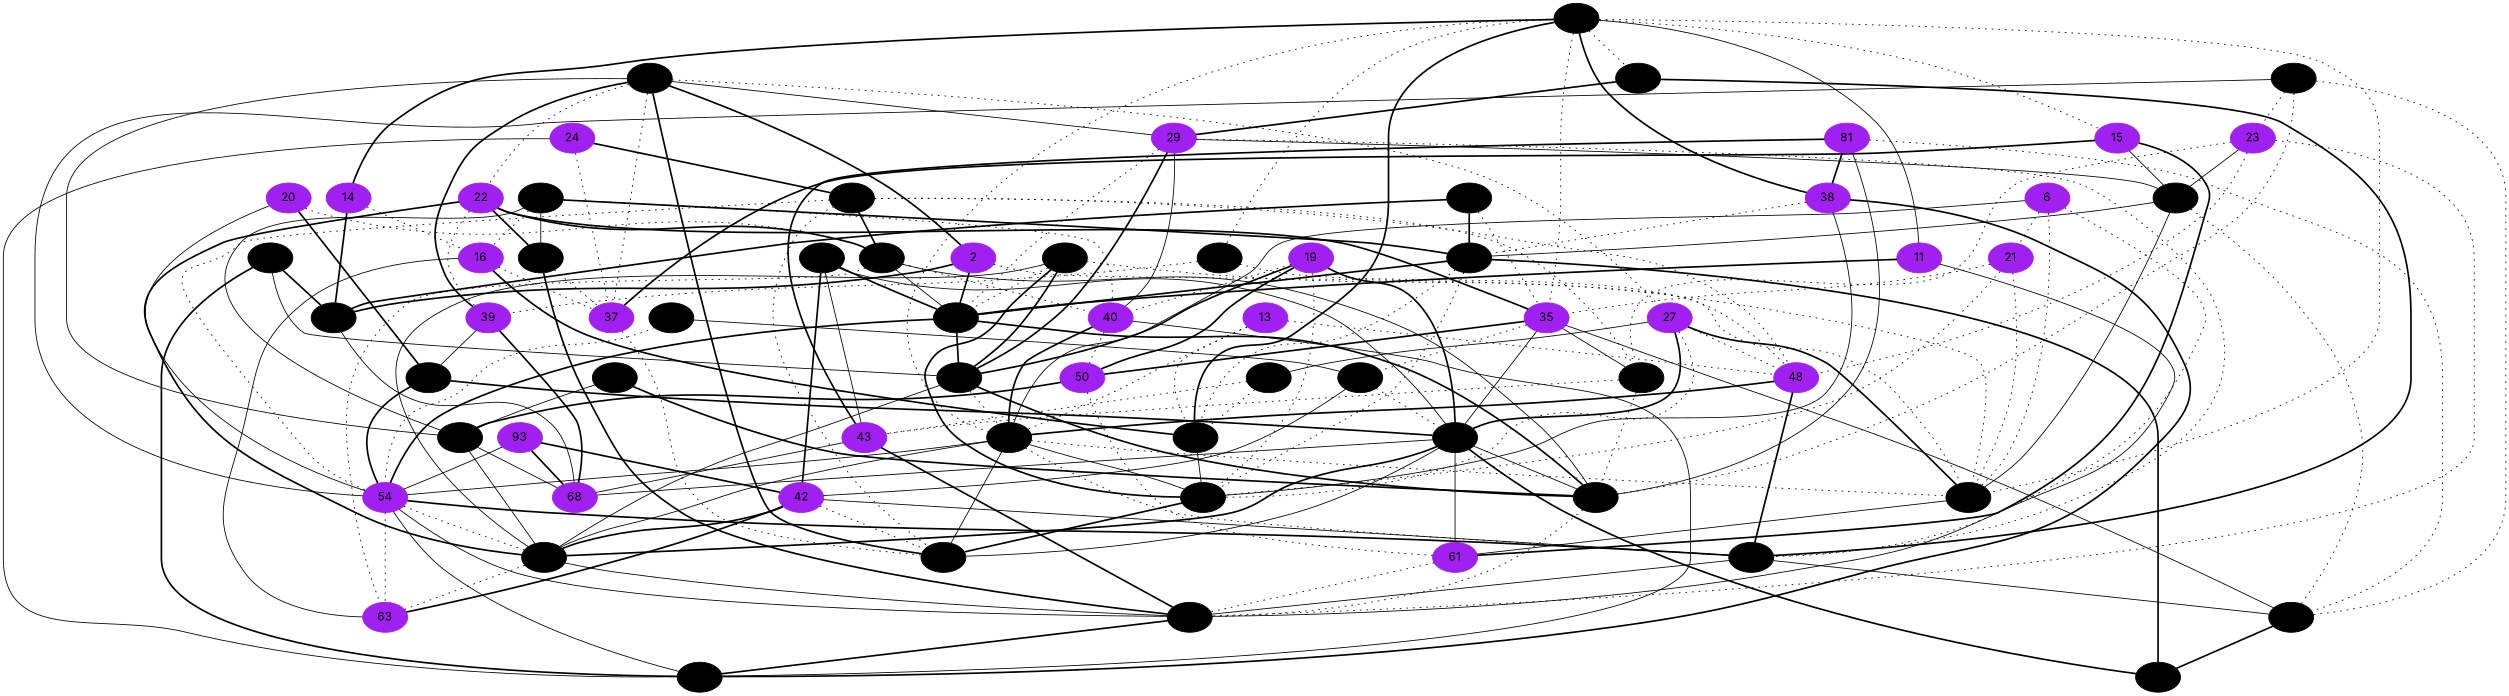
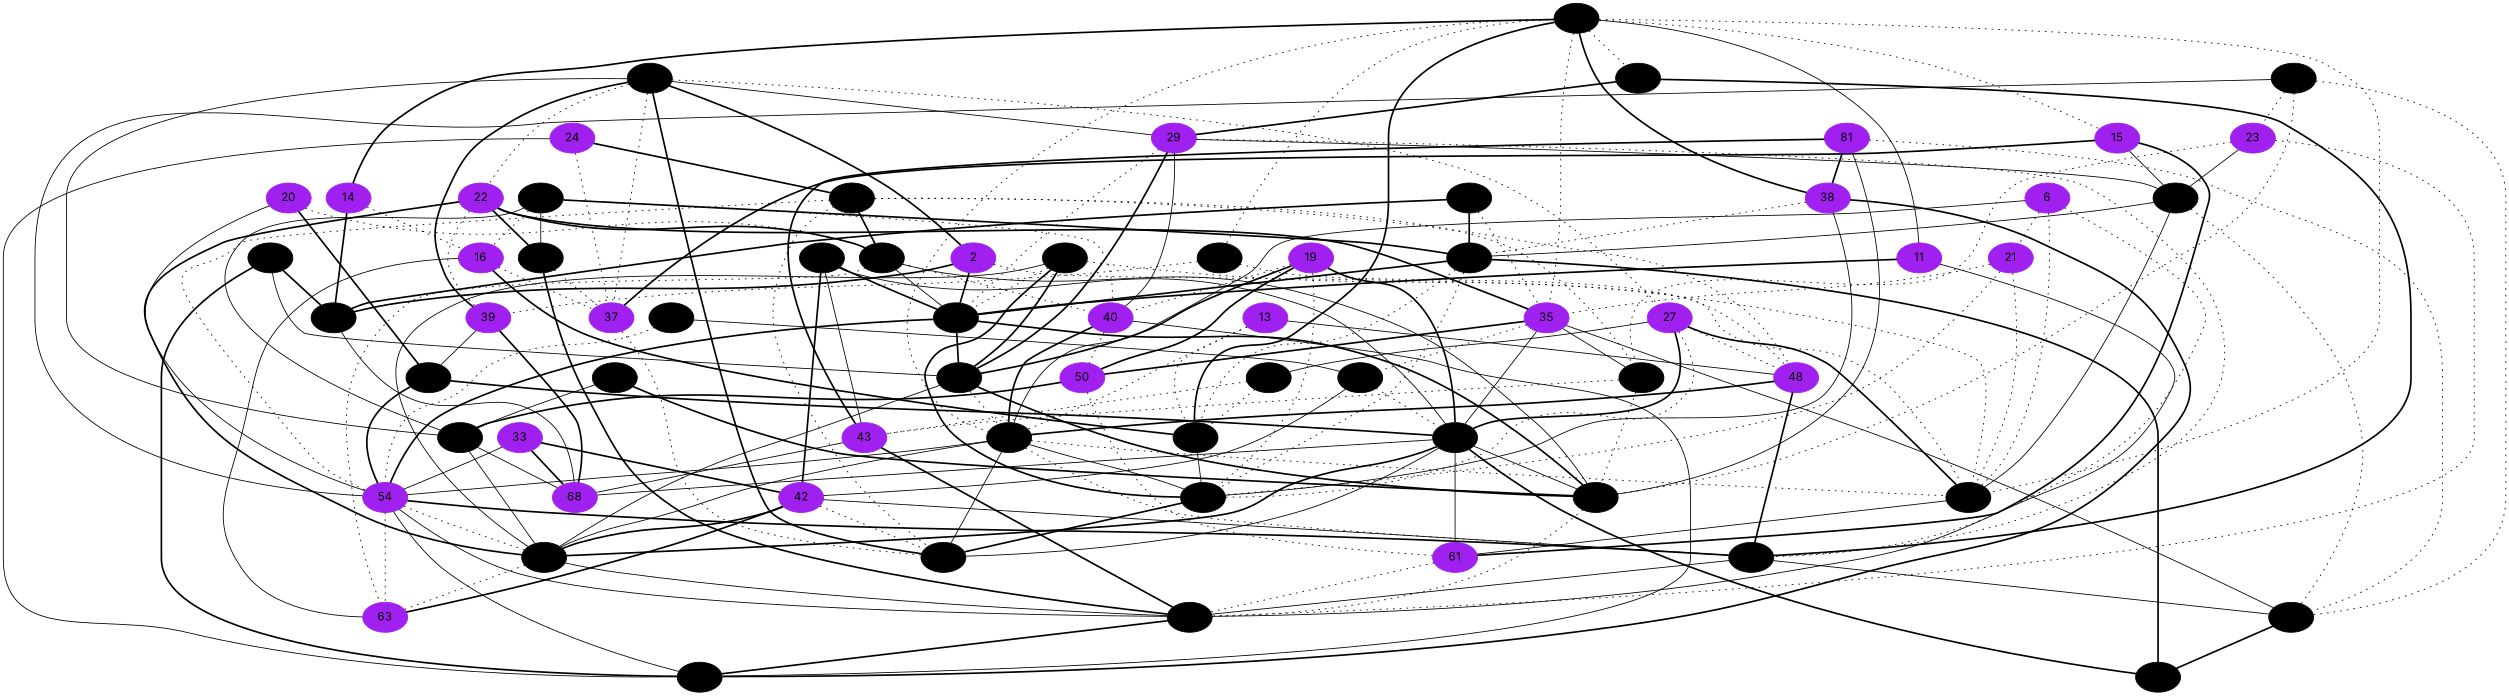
(2066, 296) -> none
(1531, 347) -> (1531, 347)
(520, 438) -> (520, 438)
